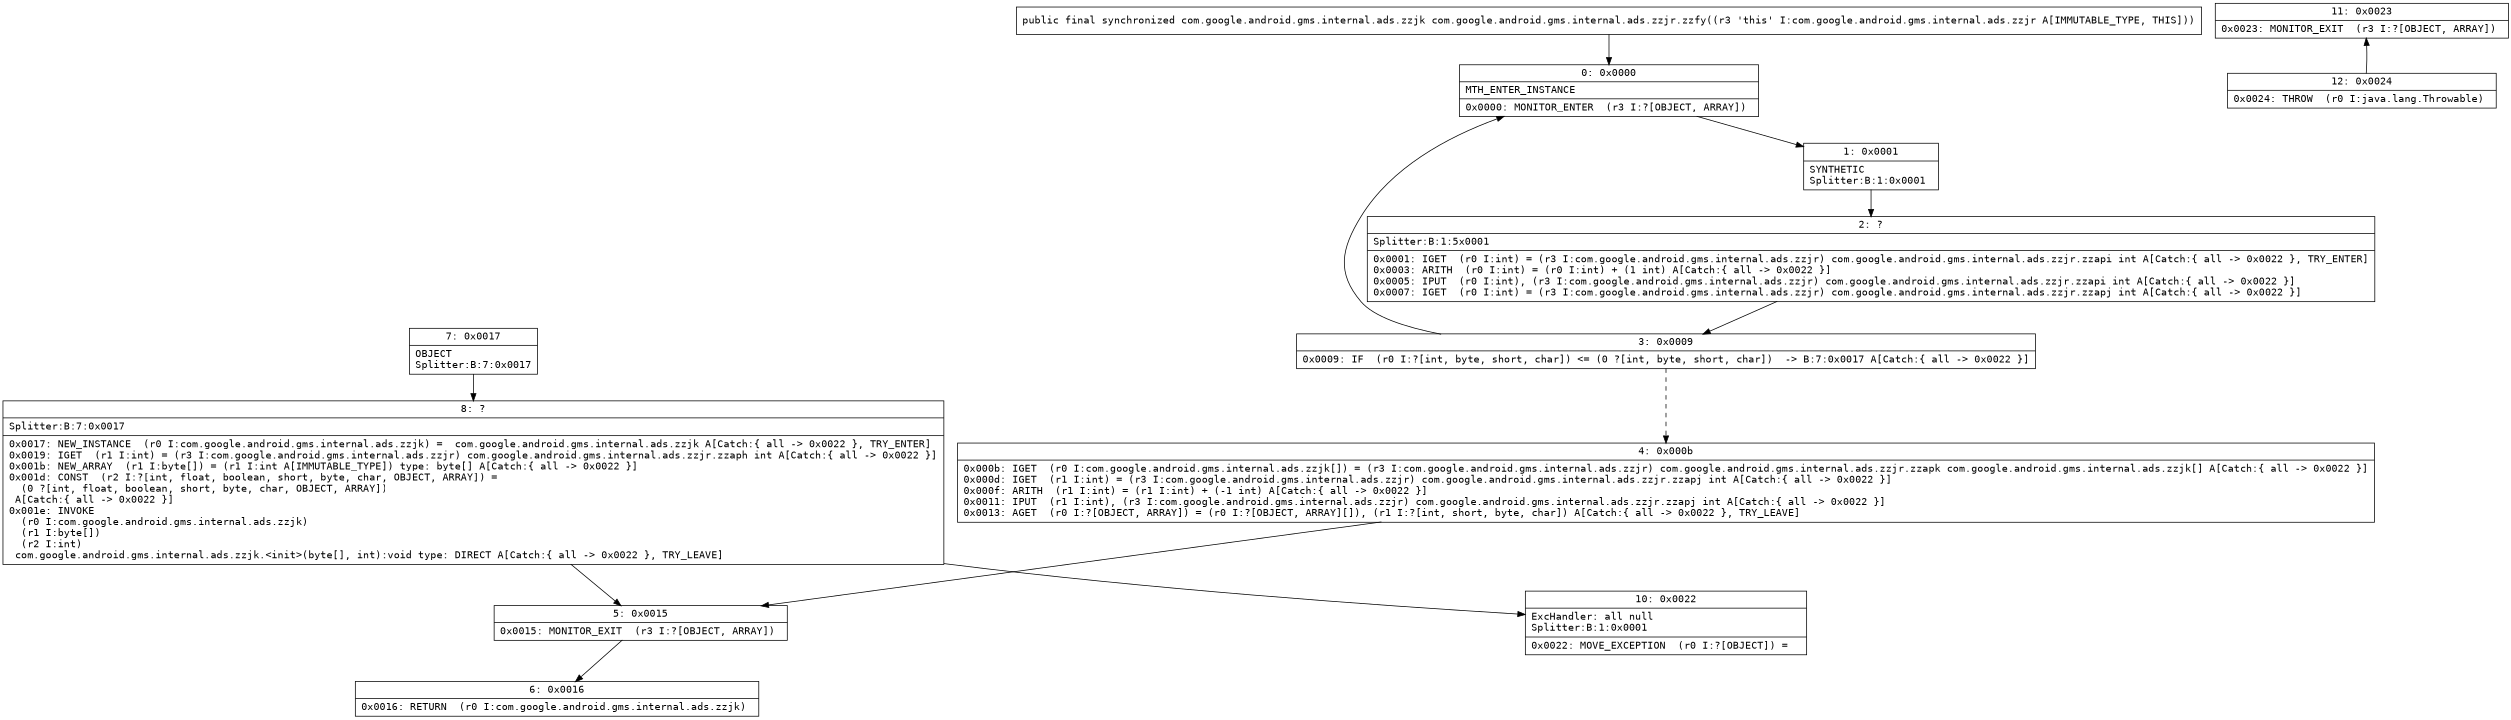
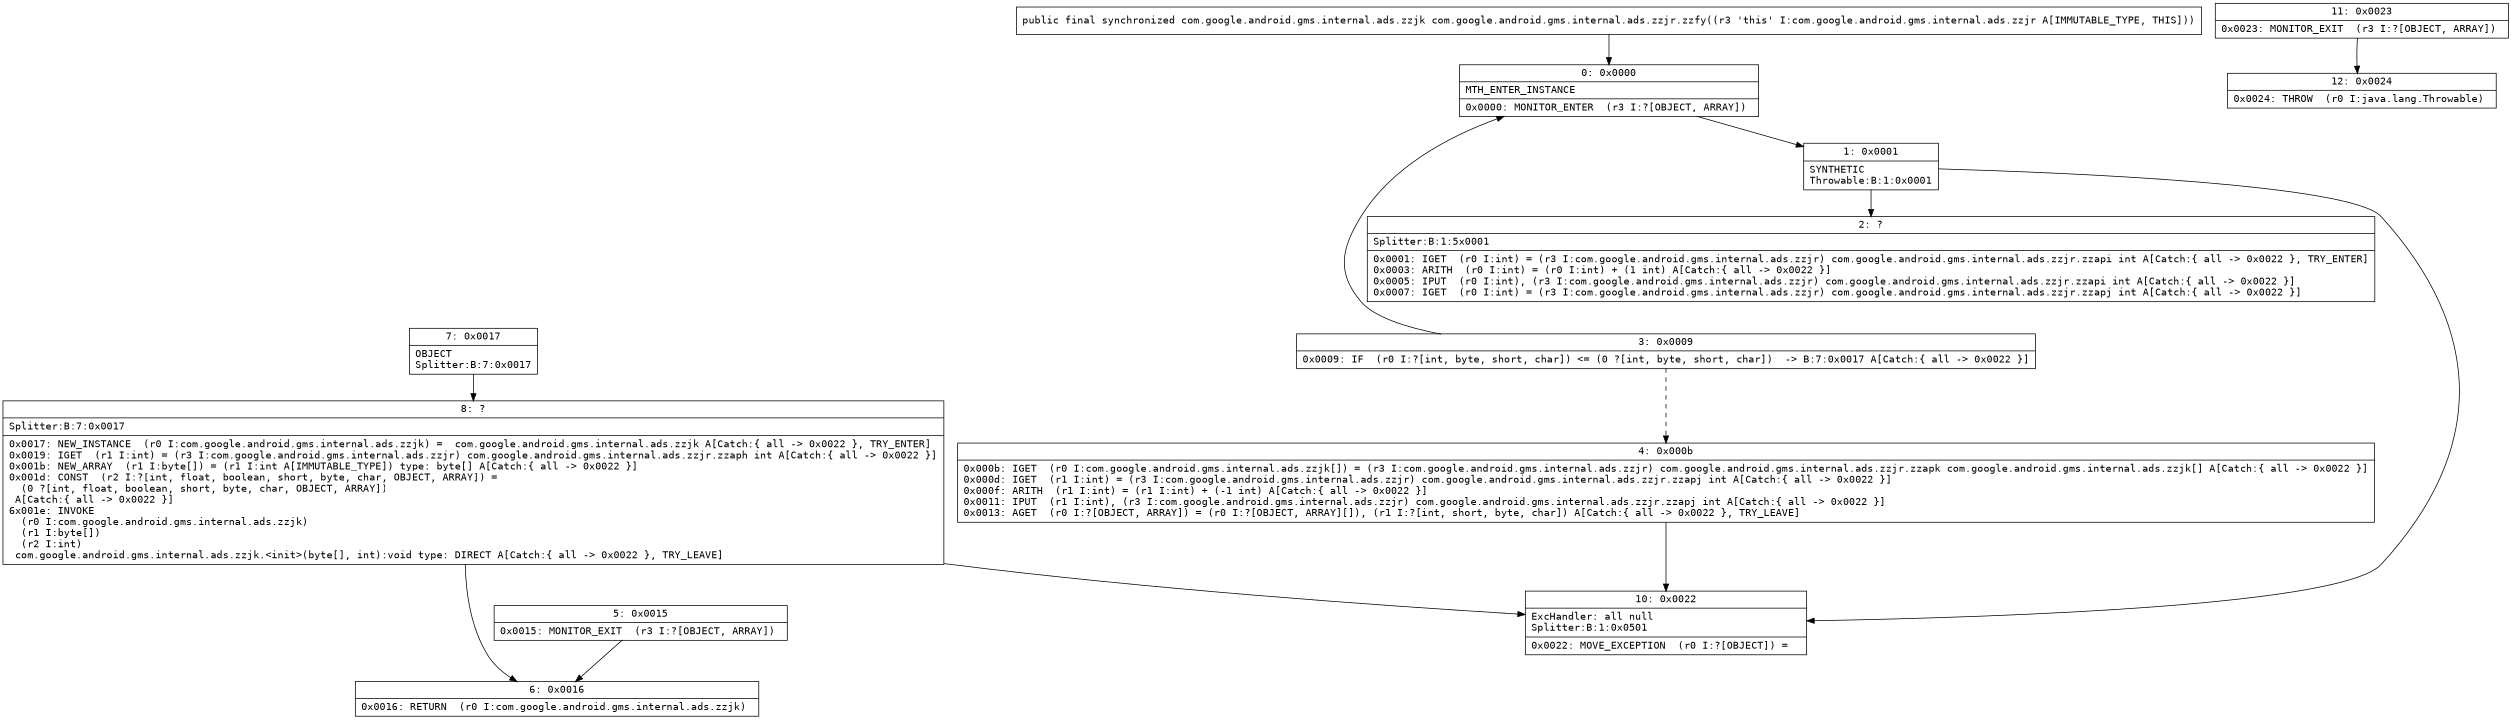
(2367, 60) -> (2357, 52)
(1868, 181) -> (1871, 181)
(1743, 316) -> none
none -> (2449, 452)
(58, 511) -> (58, 511)
(1075, 563) -> (1666, 553)
(593, 583) -> (475, 627)
(1589, 628) -> (1589, 628)
